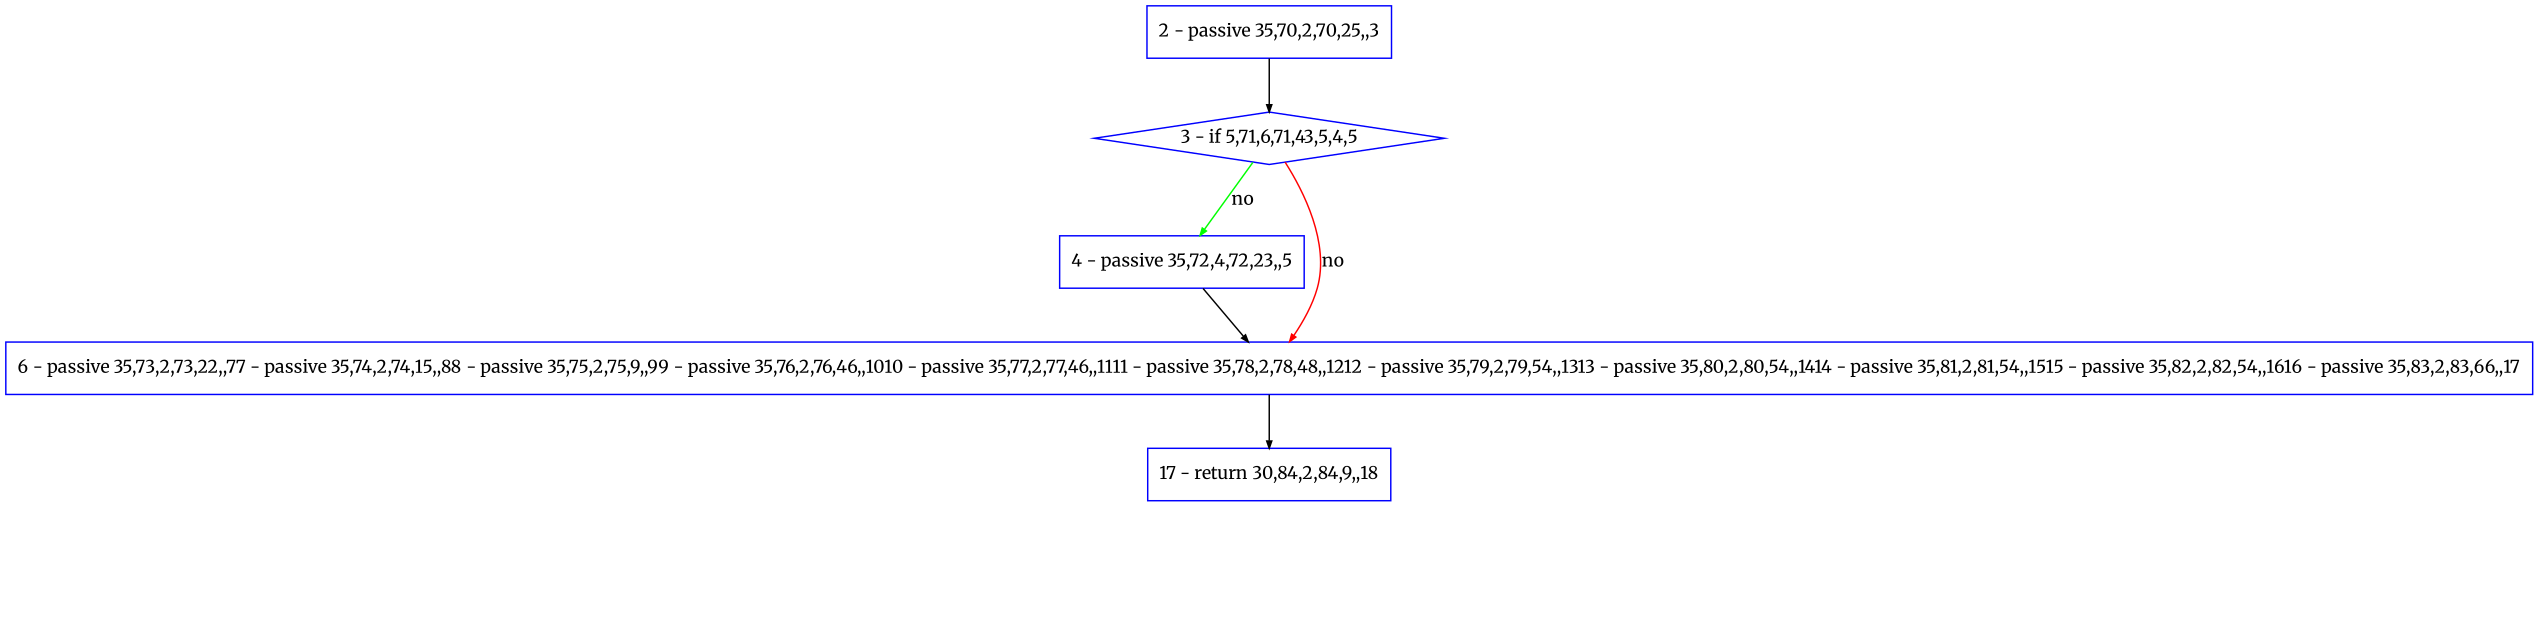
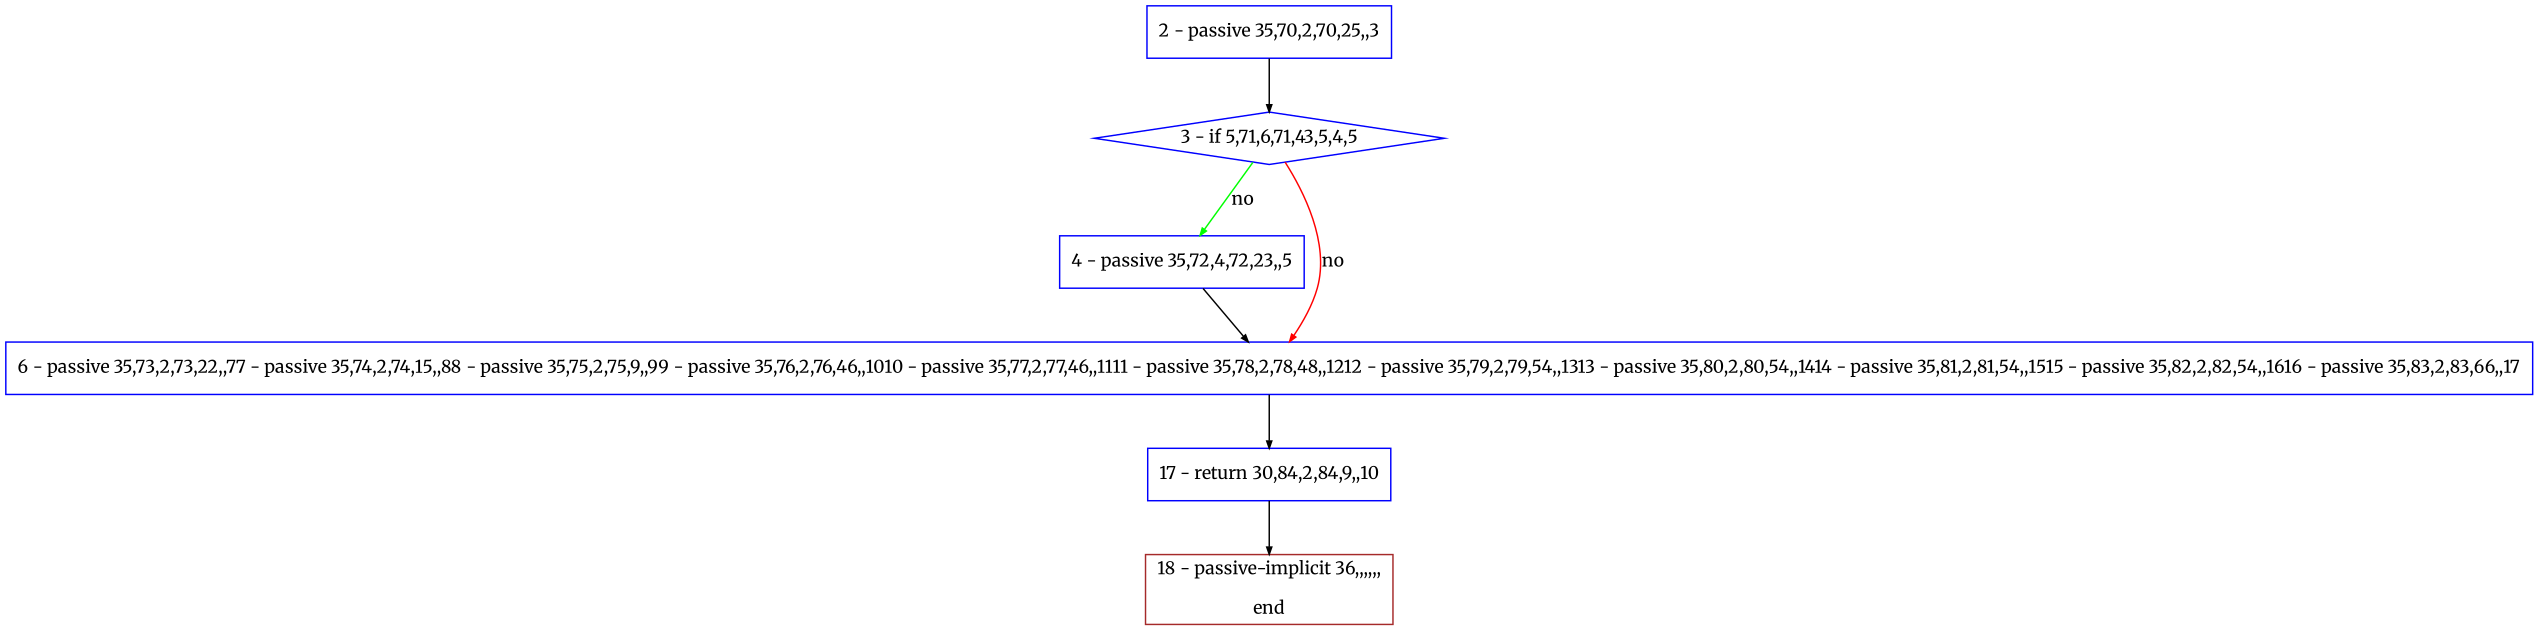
(1269, 475) -> (1269, 475)
none -> (1269, 590)
